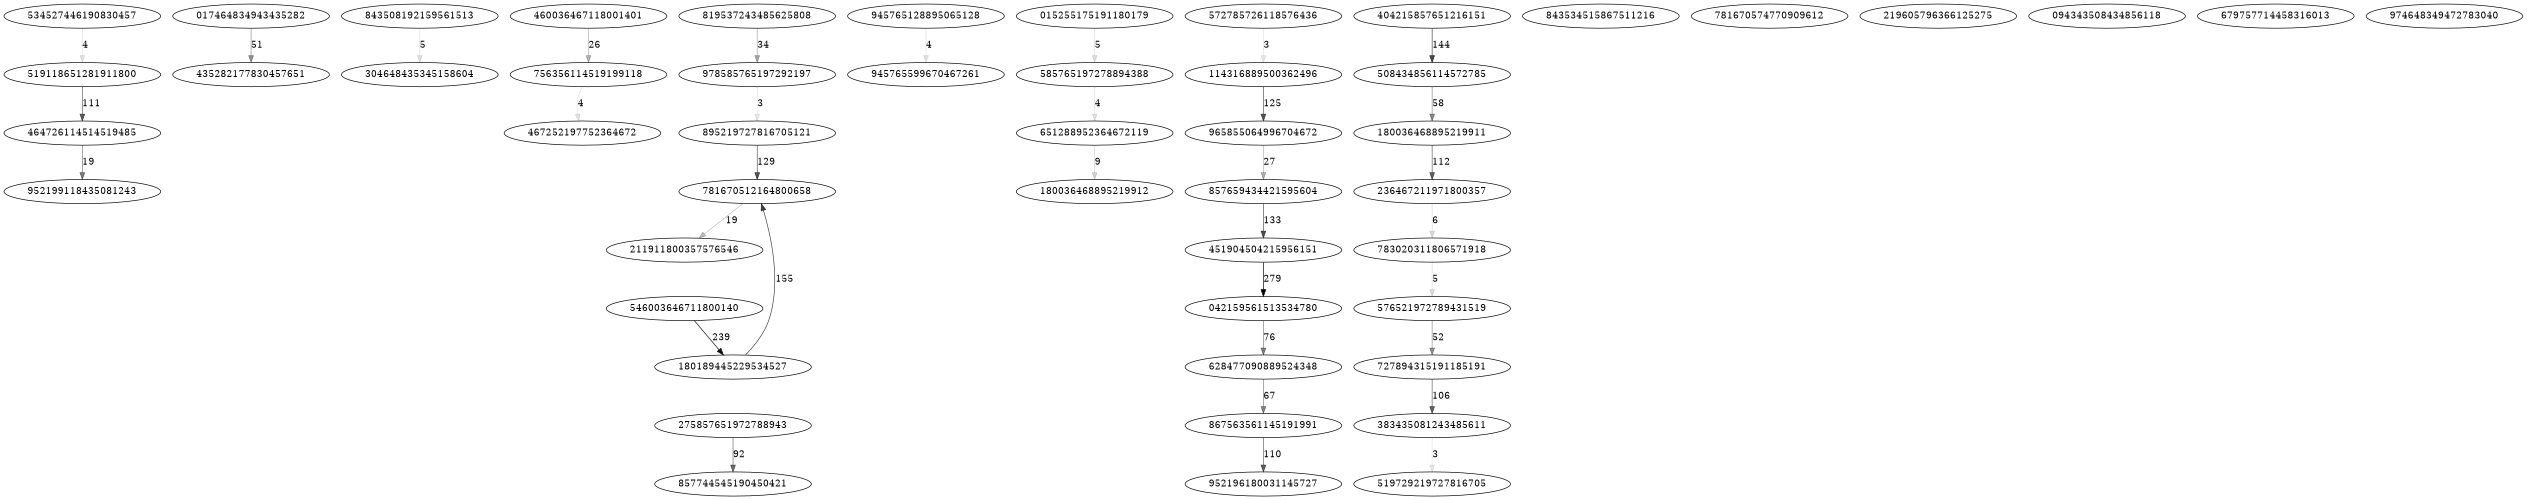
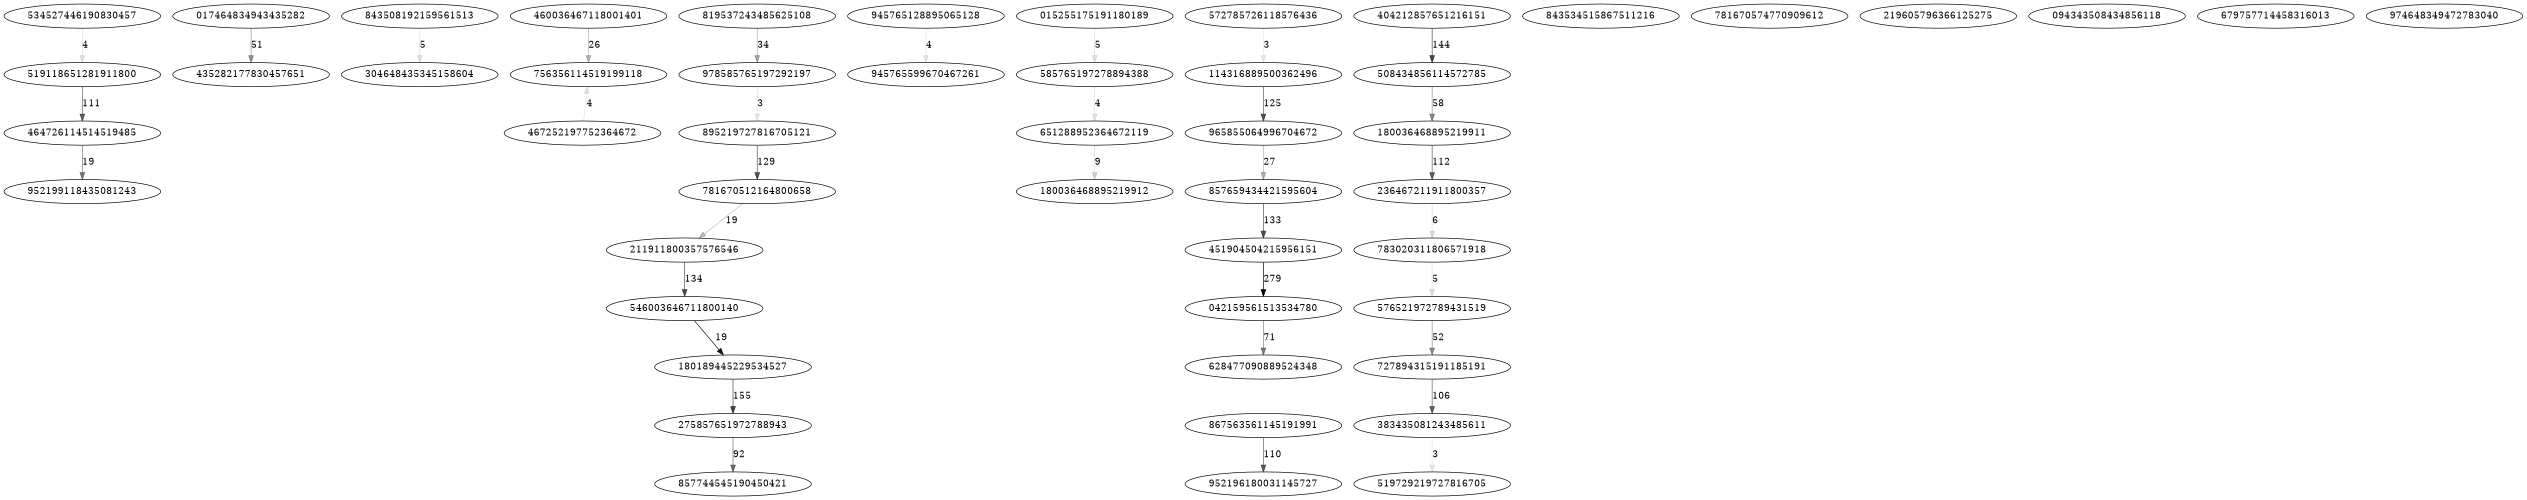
(757, 16) -> (757, 16)
(1095, 16) -> (1095, 16)
(1432, 16) -> (1432, 16)
(578, 100) -> (585, 107)
(1432, 192) -> (1432, 192)
none -> (685, 276)
(775, 286) -> (733, 393)
(722, 338) -> (722, 338)
(1270, 338) -> (1270, 338)
(1263, 393) -> none
